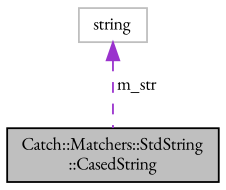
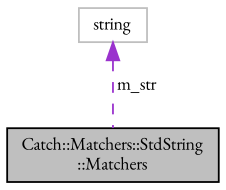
(113, 155) -> (113, 155)
